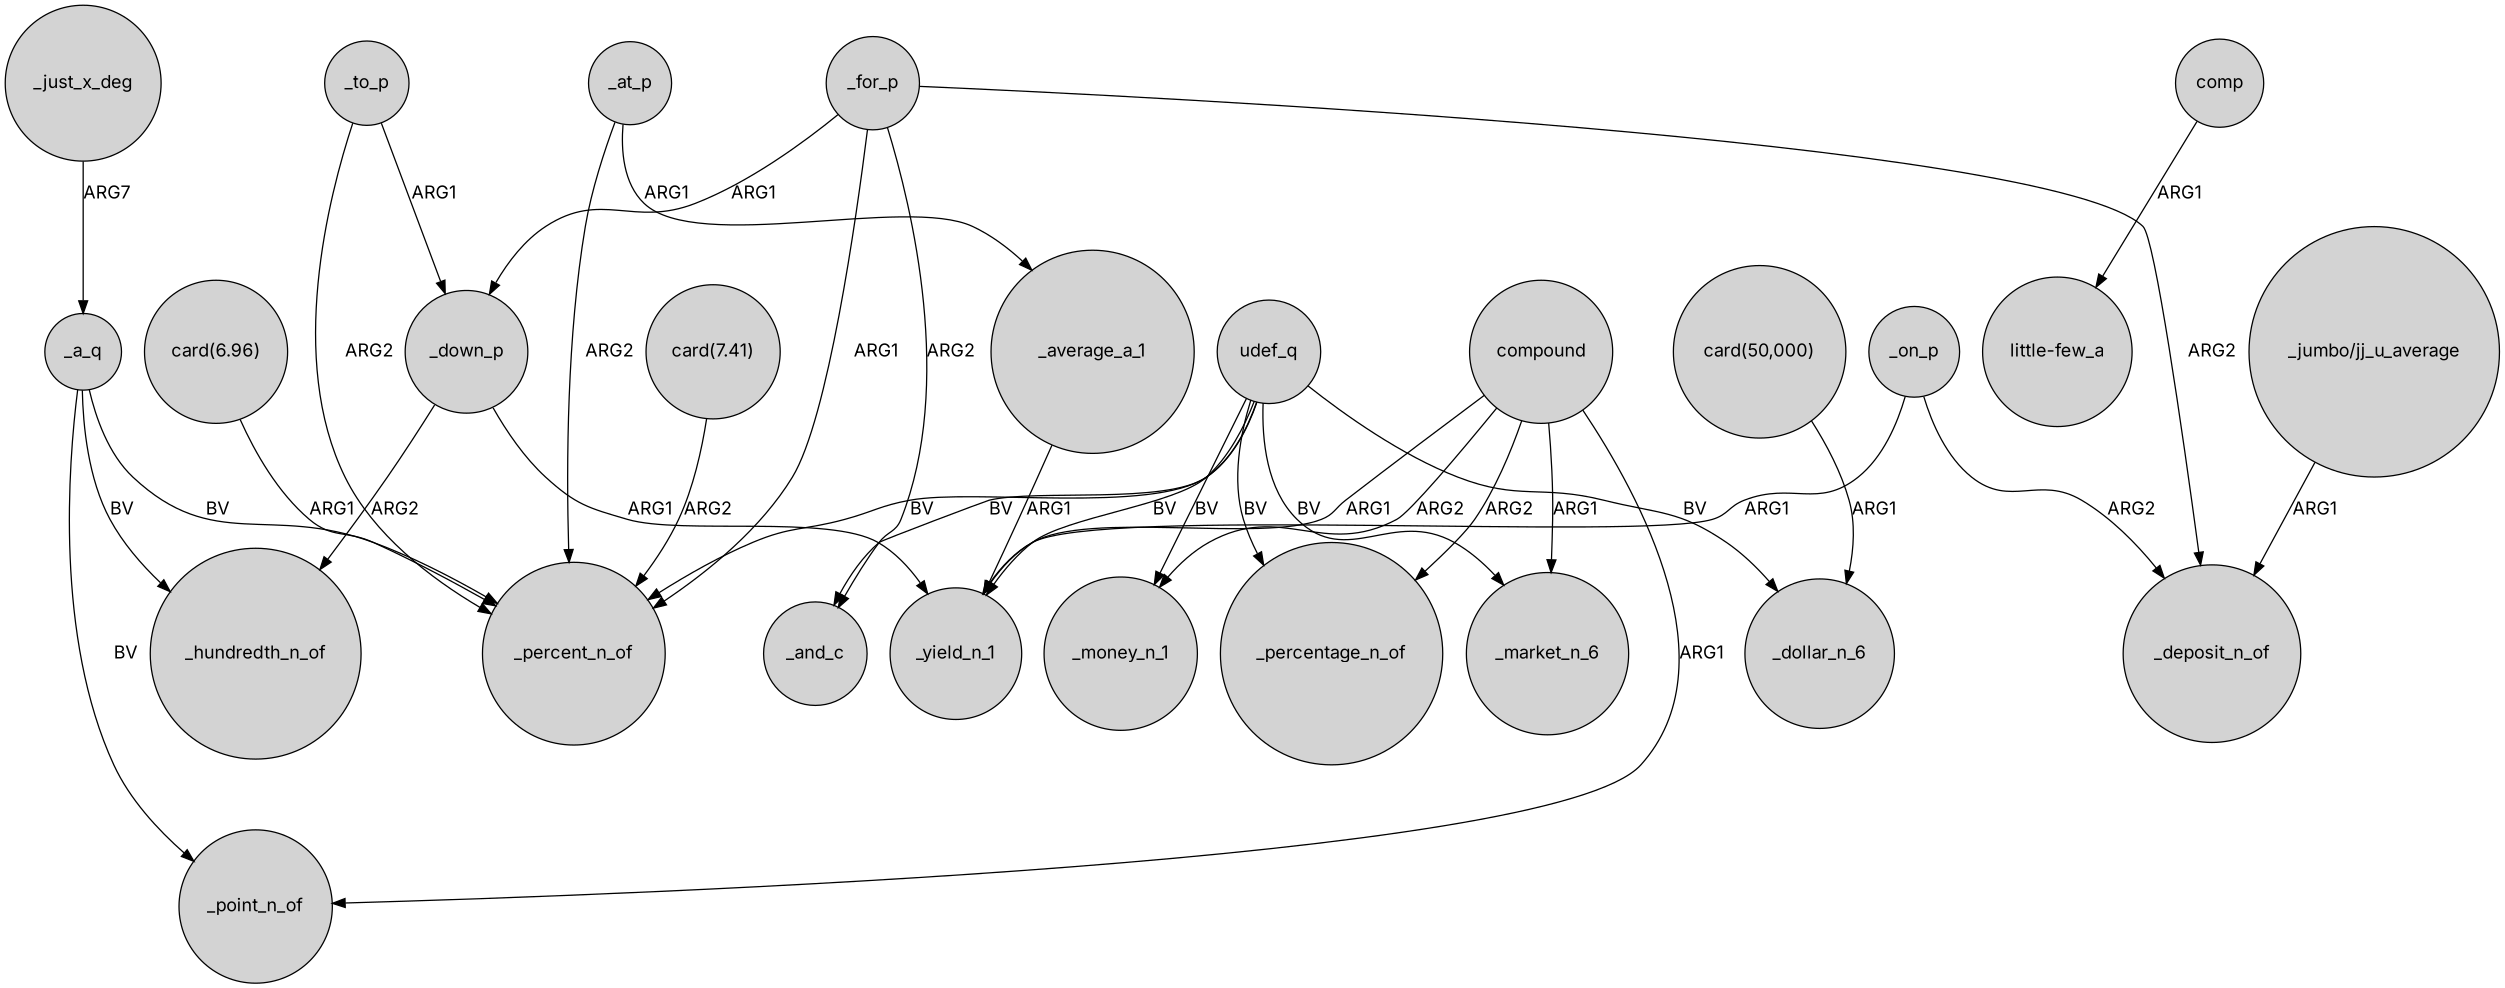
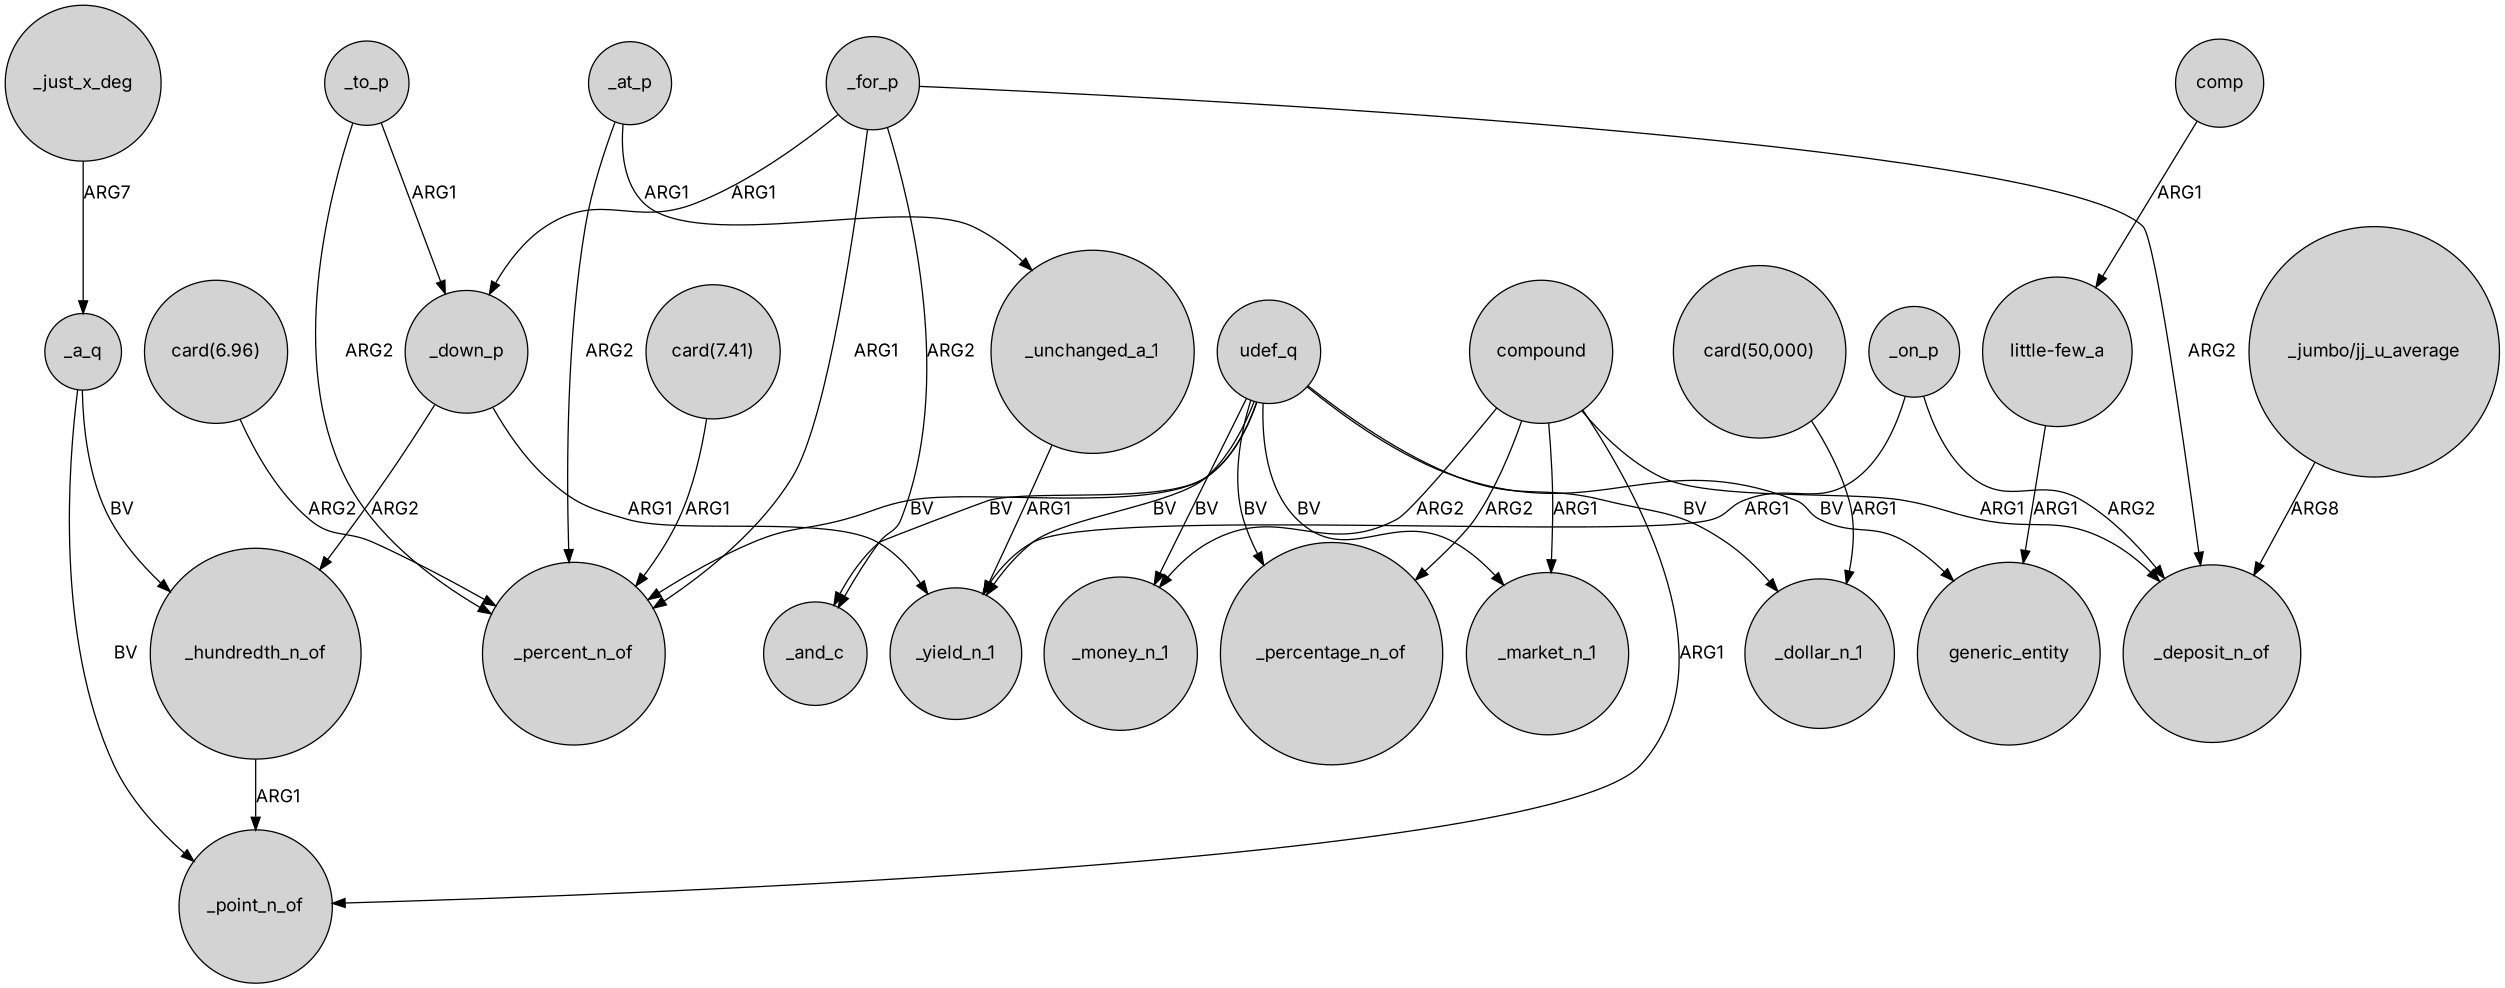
(1093, 352) -> (1093, 352)
(332, 510) -> (332, 510)
(708, 510) -> (708, 510)
(2315, 510) -> (2315, 510)
(1331, 514) -> (1861, 497)
(261, 524) -> none
(1548, 654) -> (1548, 654)
(1820, 654) -> (1820, 654)
none -> (2009, 654)
none -> (256, 788)
